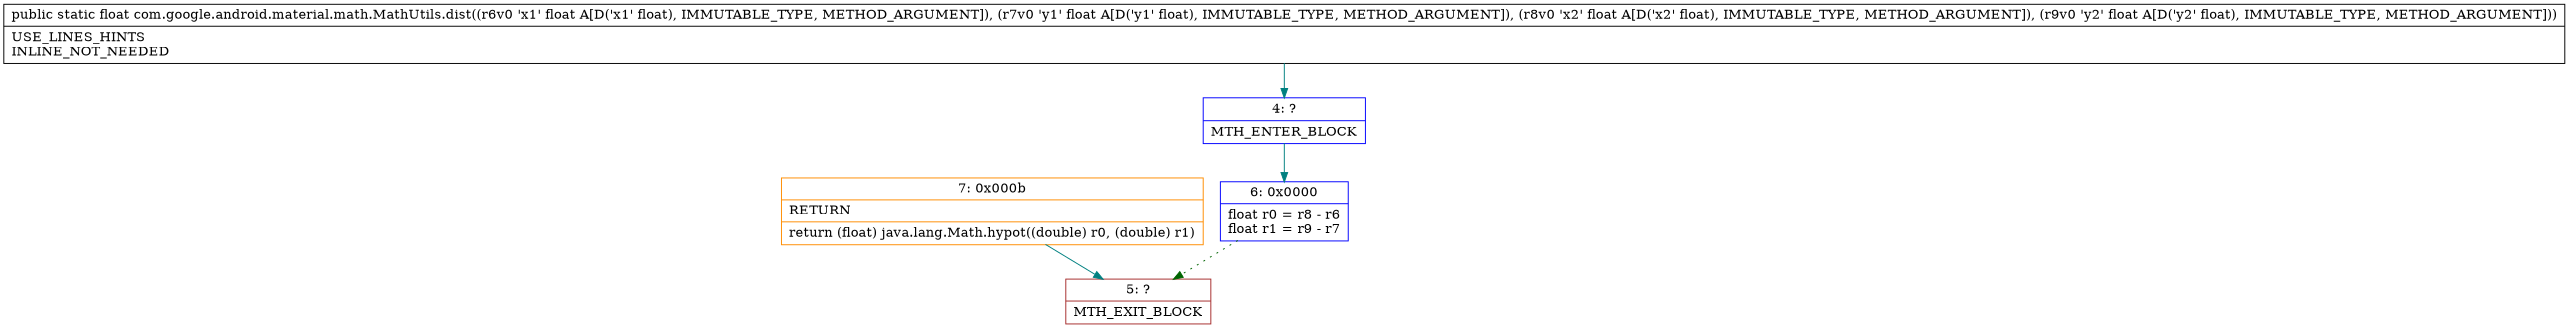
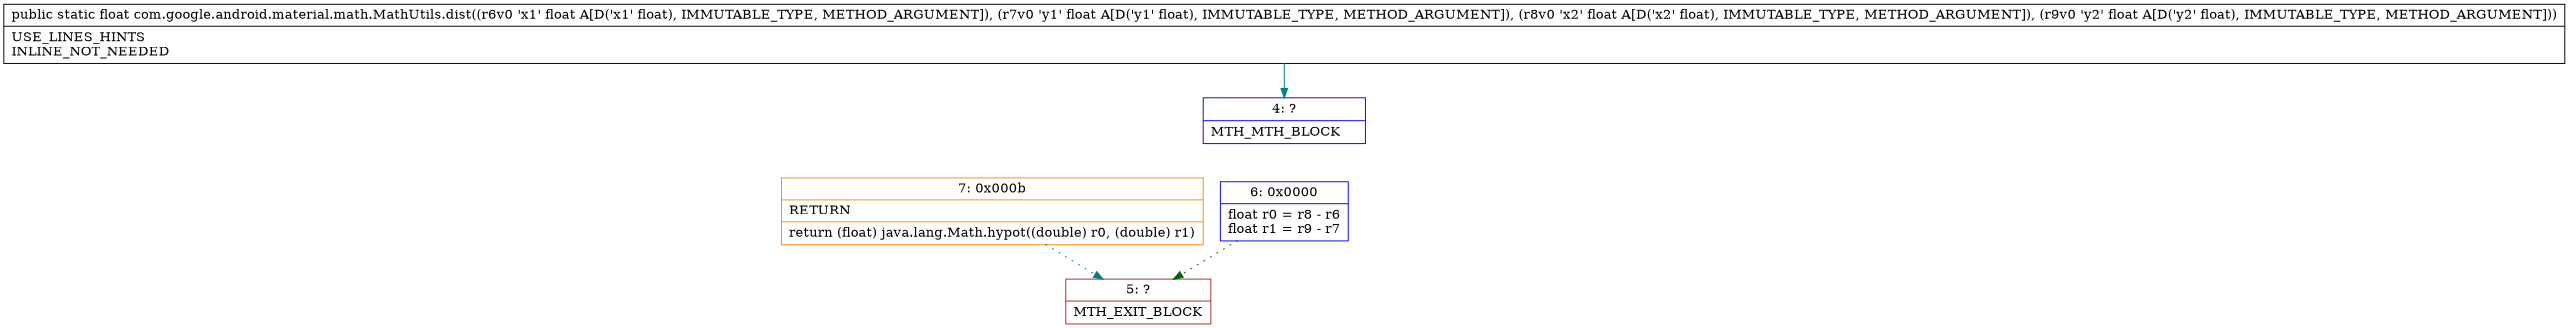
(1284, 132) -> (1276, 132)
(1284, 158) -> none
(1070, 259) -> (1070, 259)
